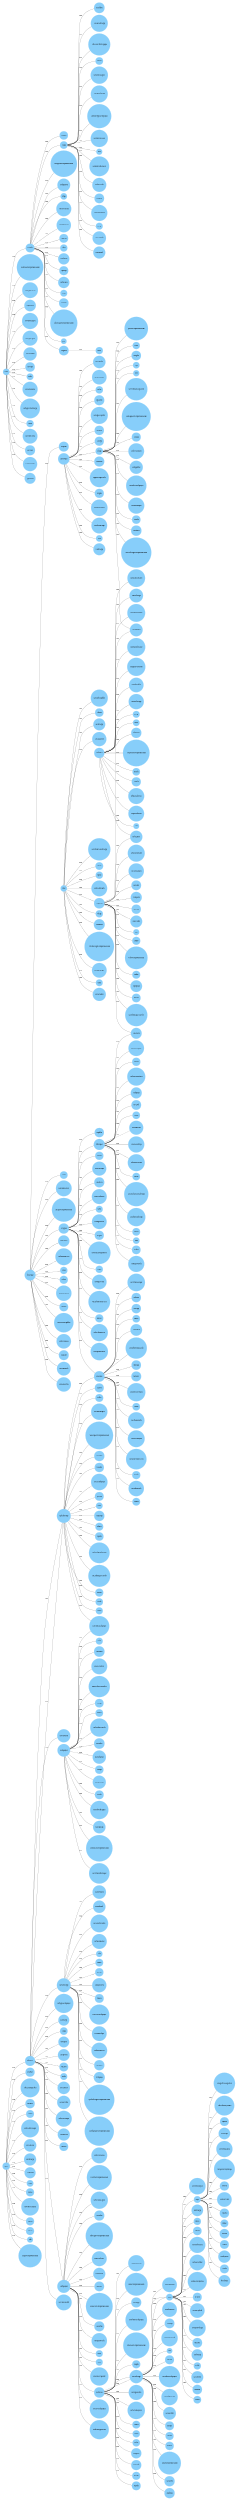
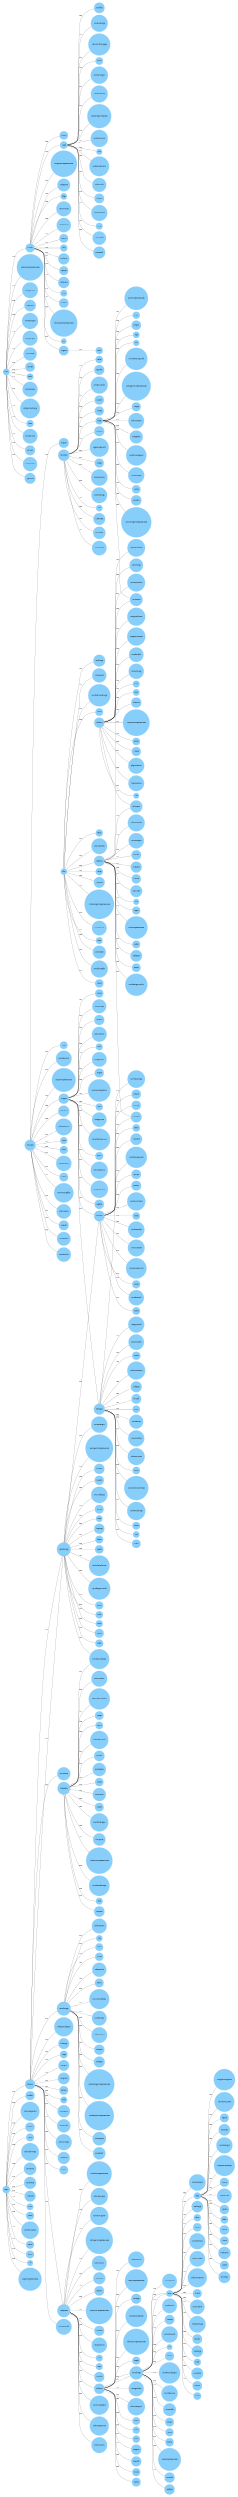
(99, 1923) -> none
